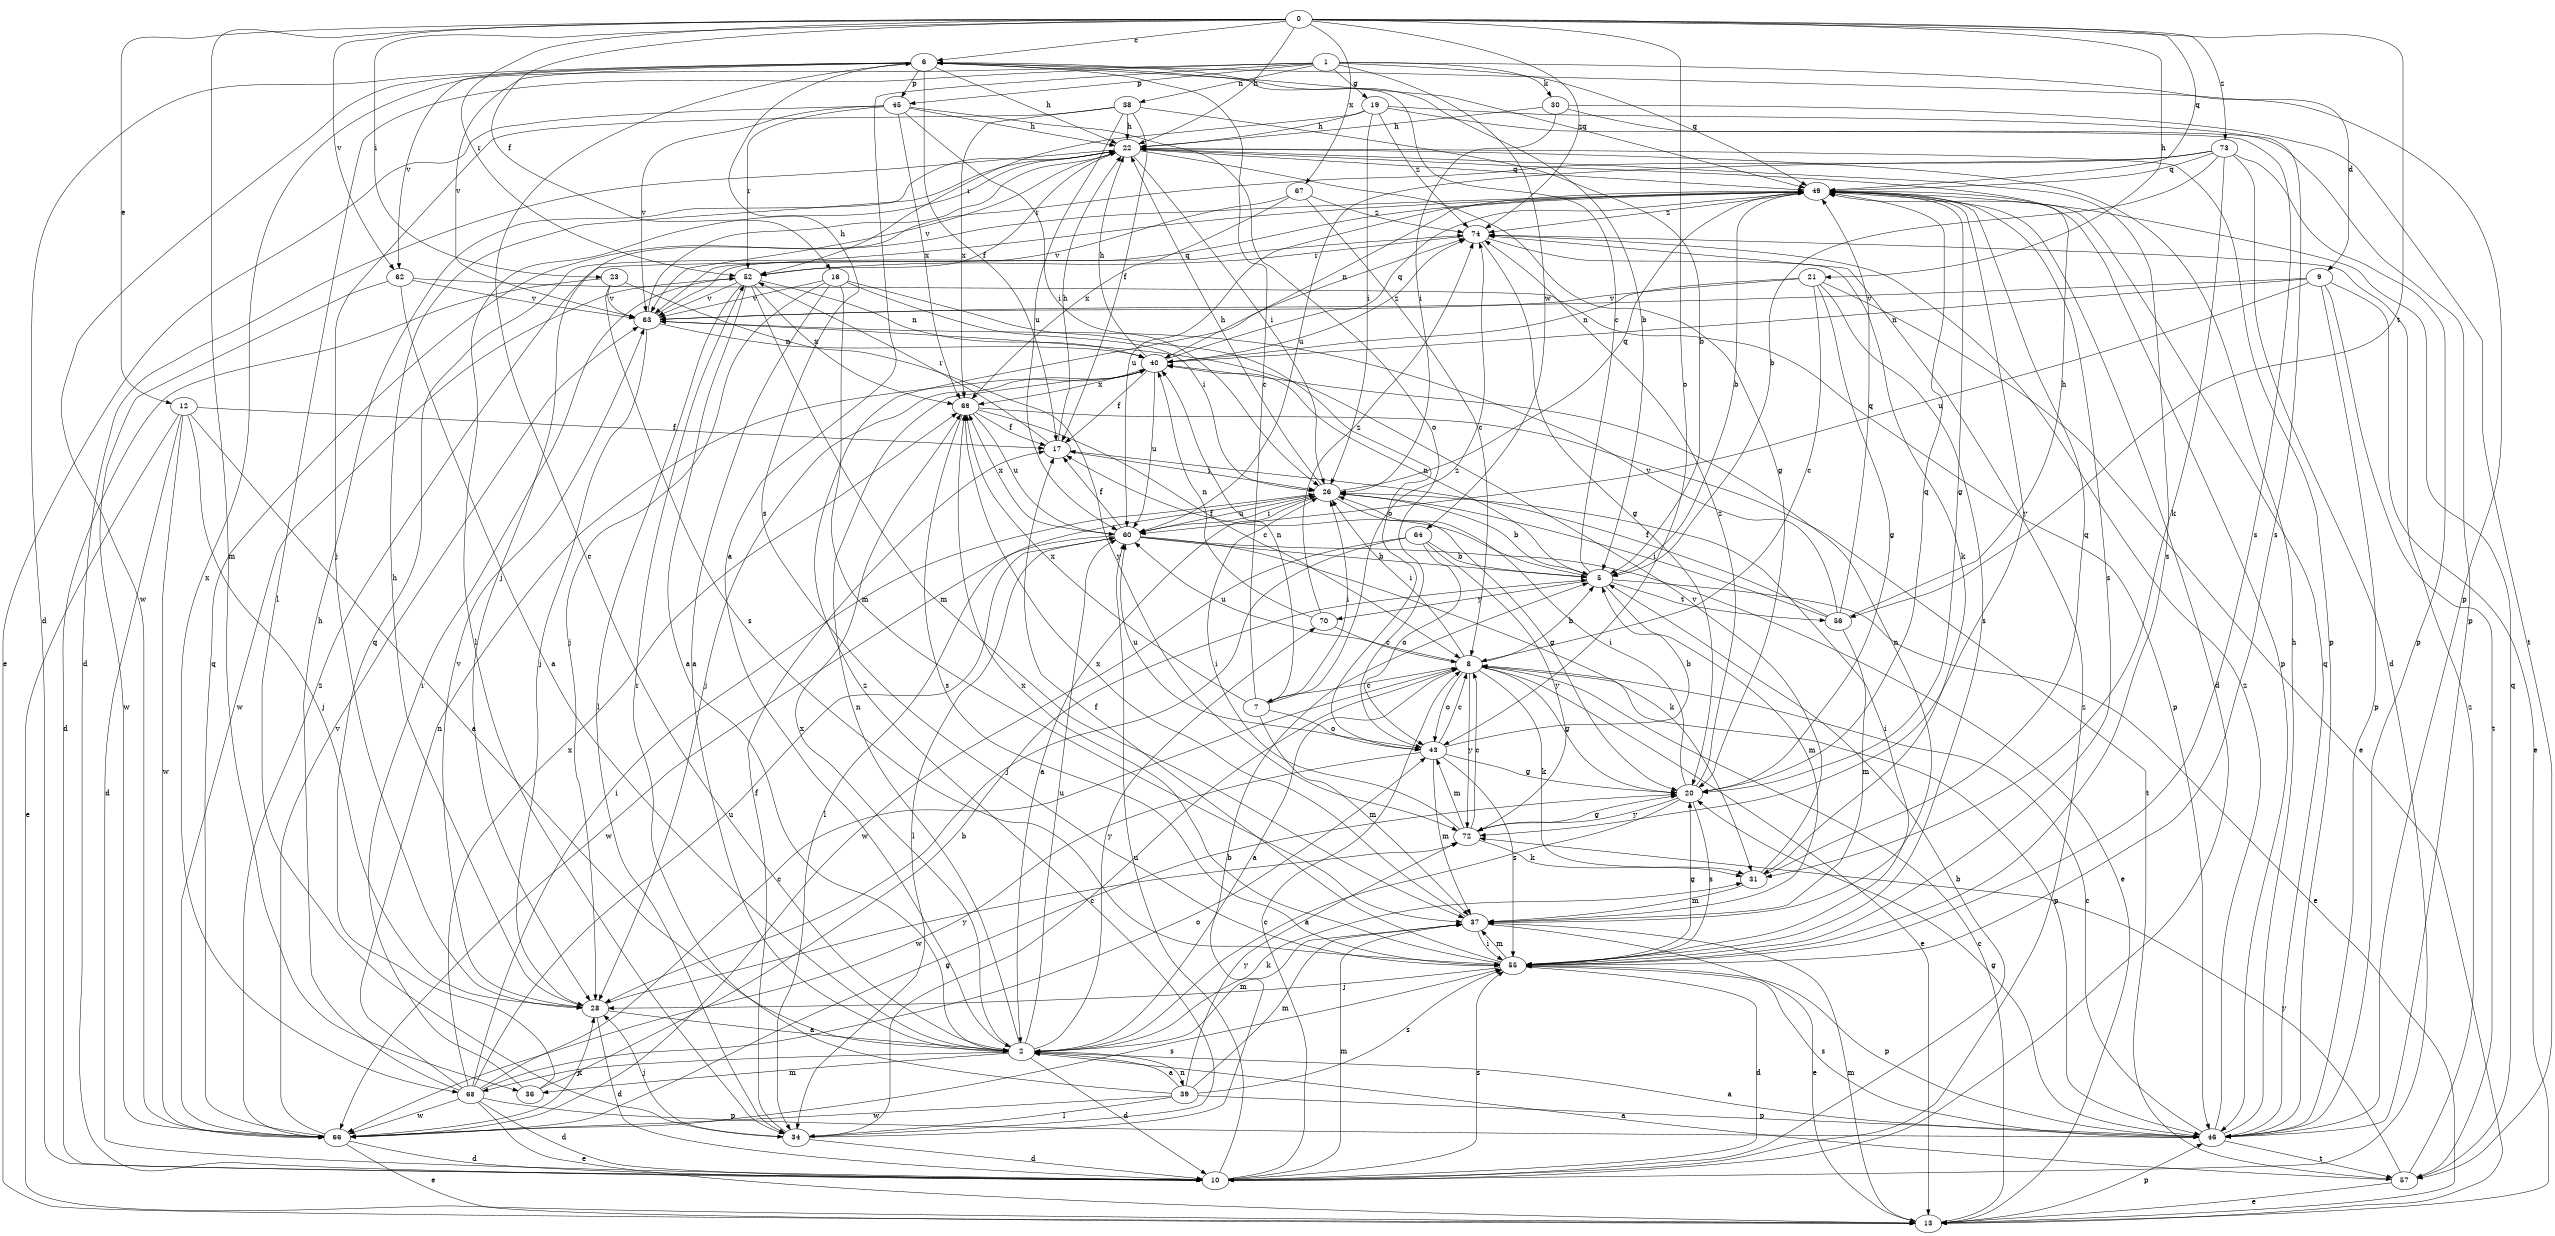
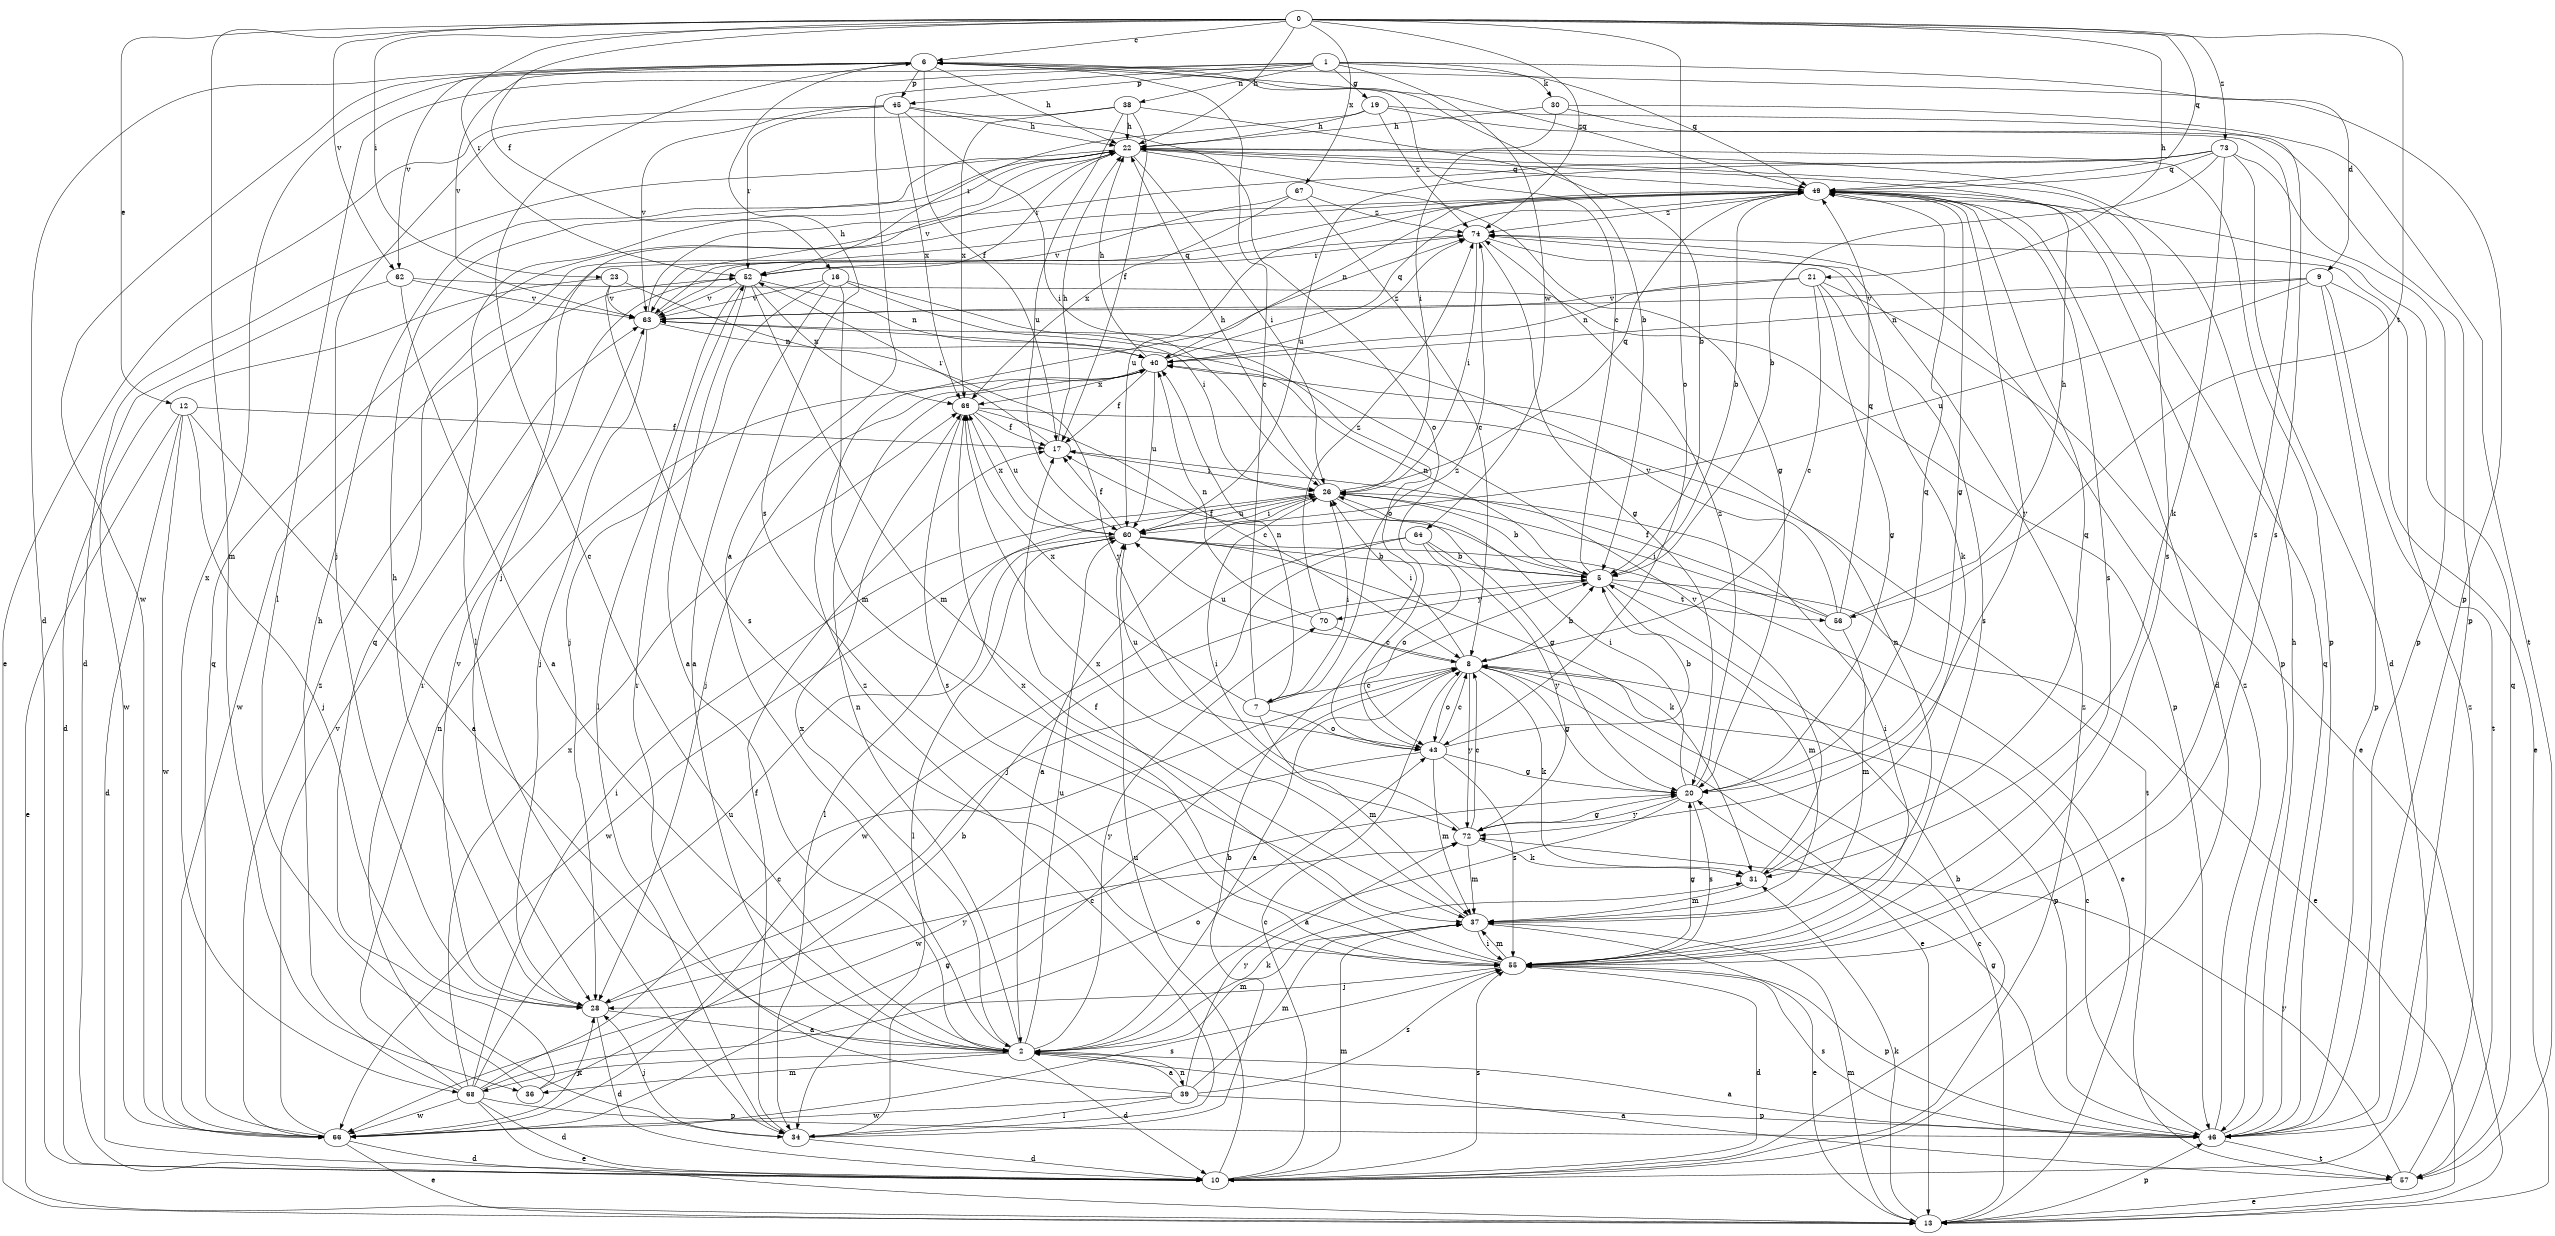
(1367, 299) -> (1455, 397)
(1451, 796) -> (1471, 877)
none -> (1887, 1037)
